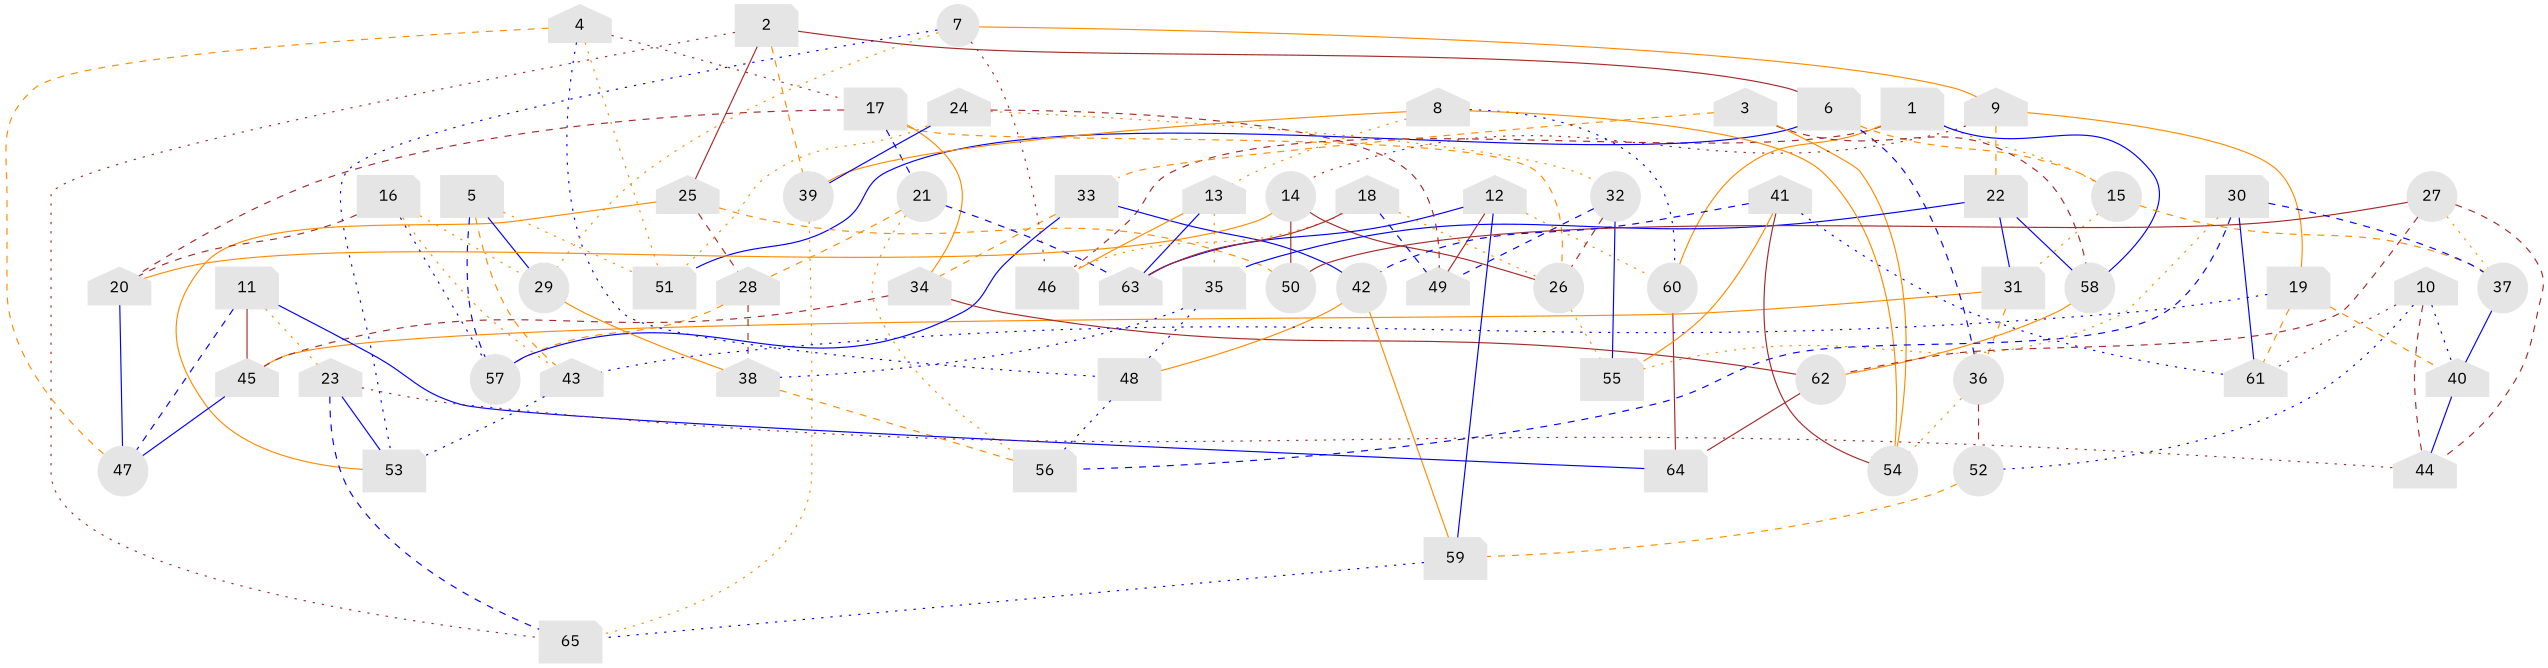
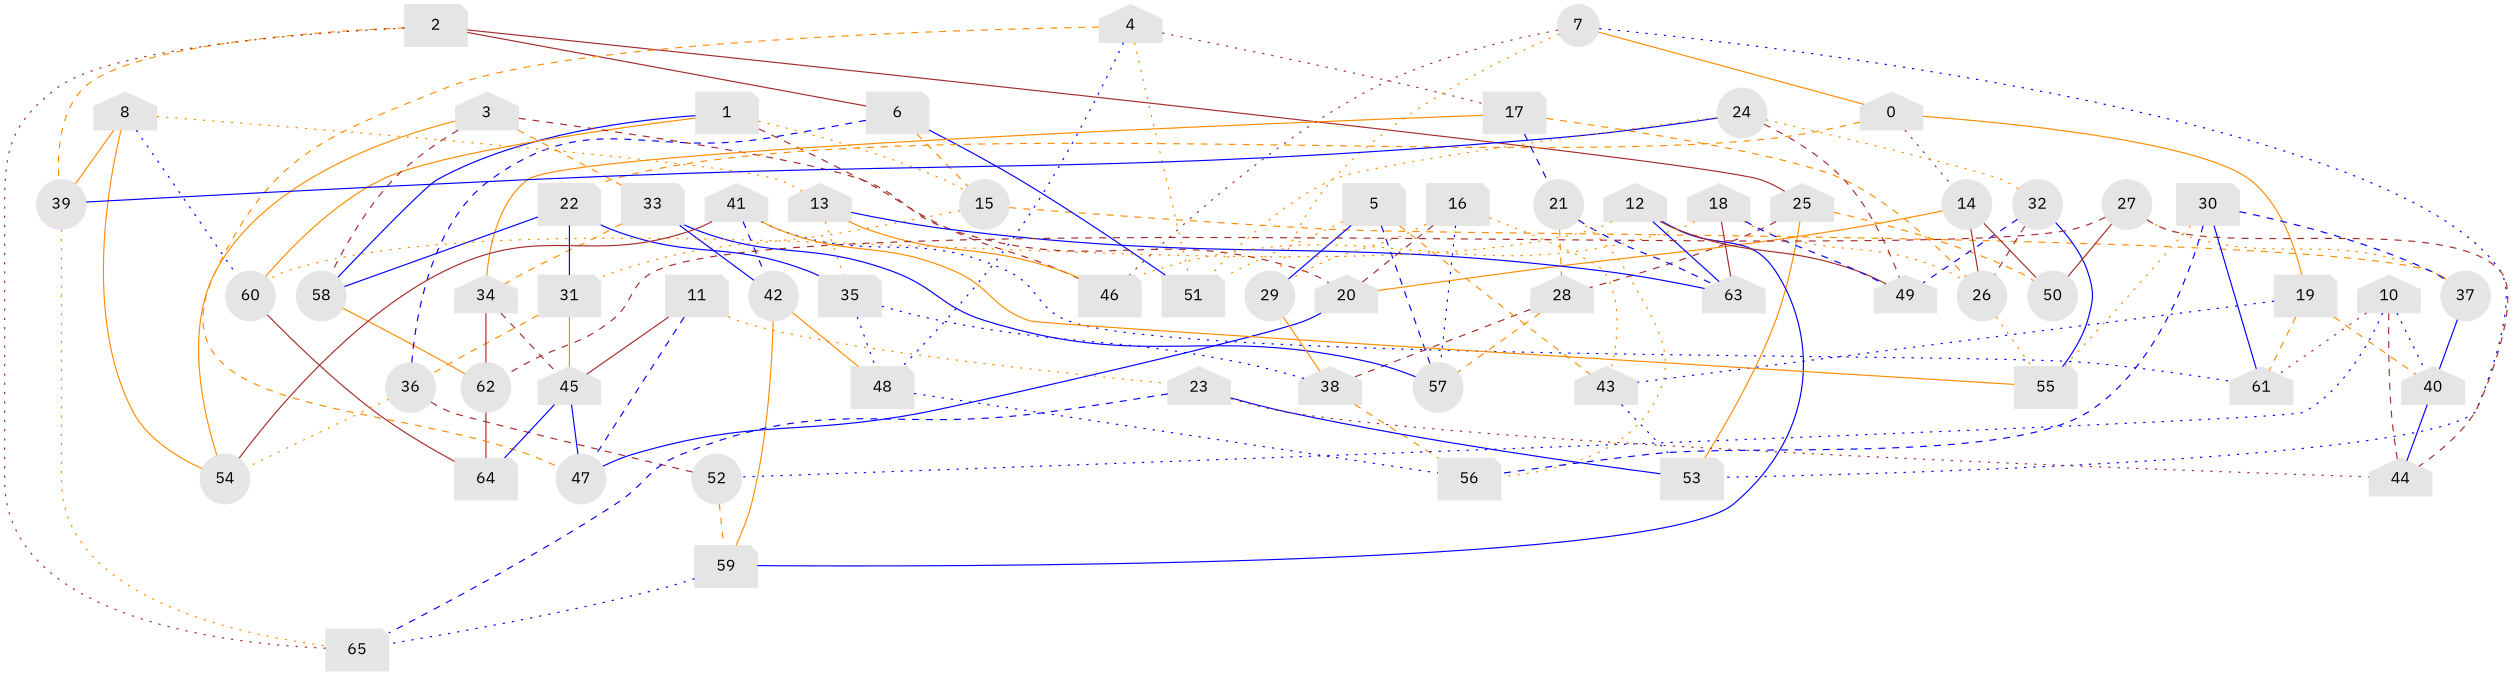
(959, 109) -> (1742, 113)
(1996, 109) -> (1892, 113)
(477, 141) -> (787, 161)
(1192, 449) -> (535, 426)
